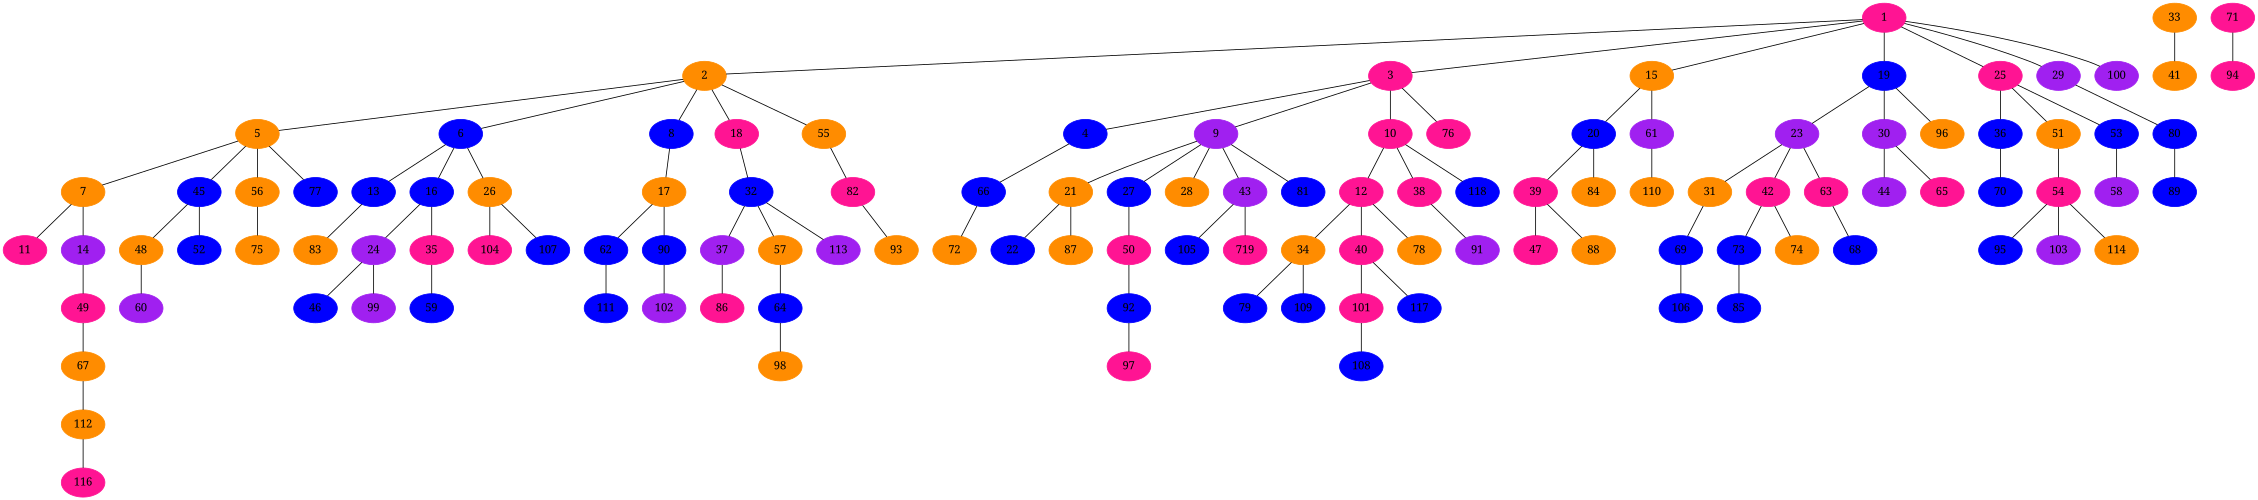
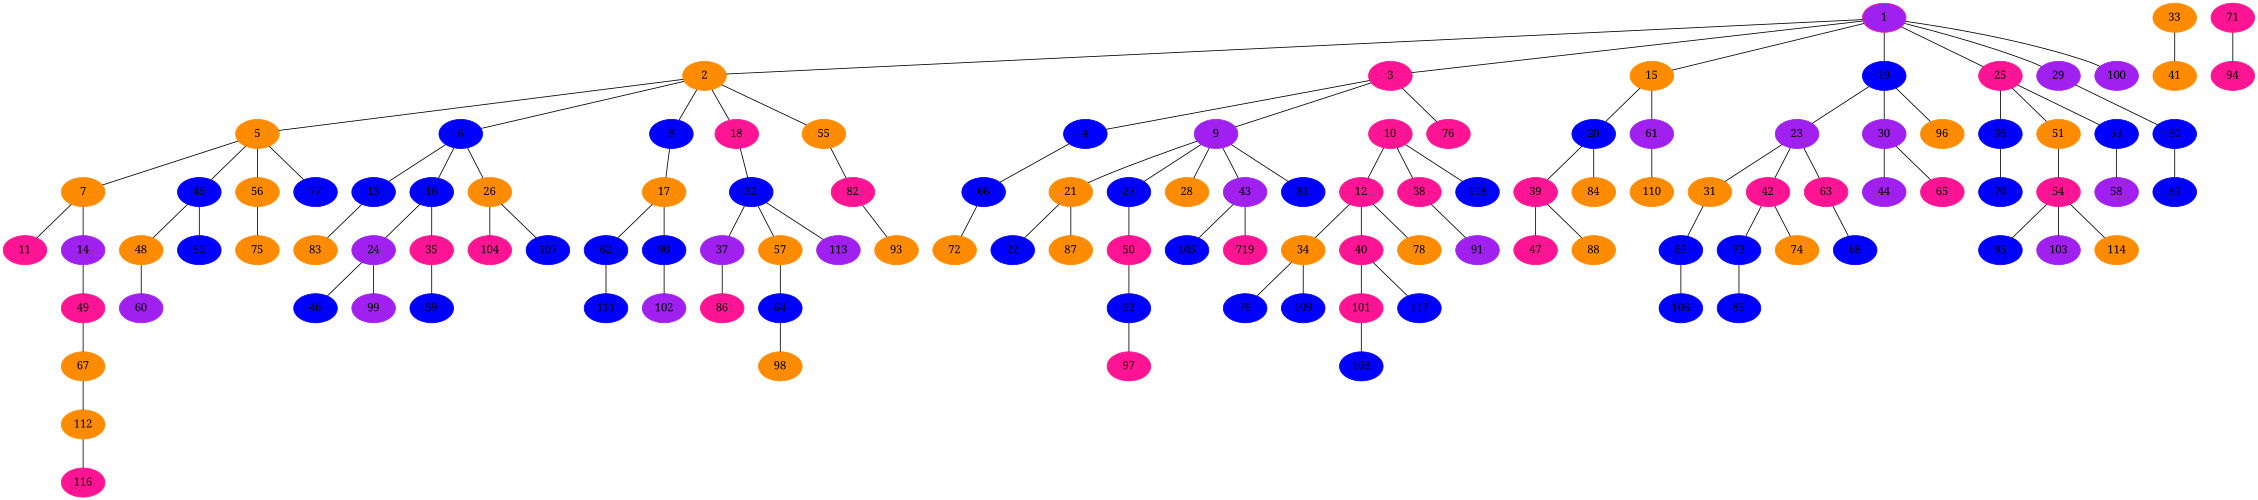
(1884, 18) -> (1884, 18)
(1390, 105) -> none
